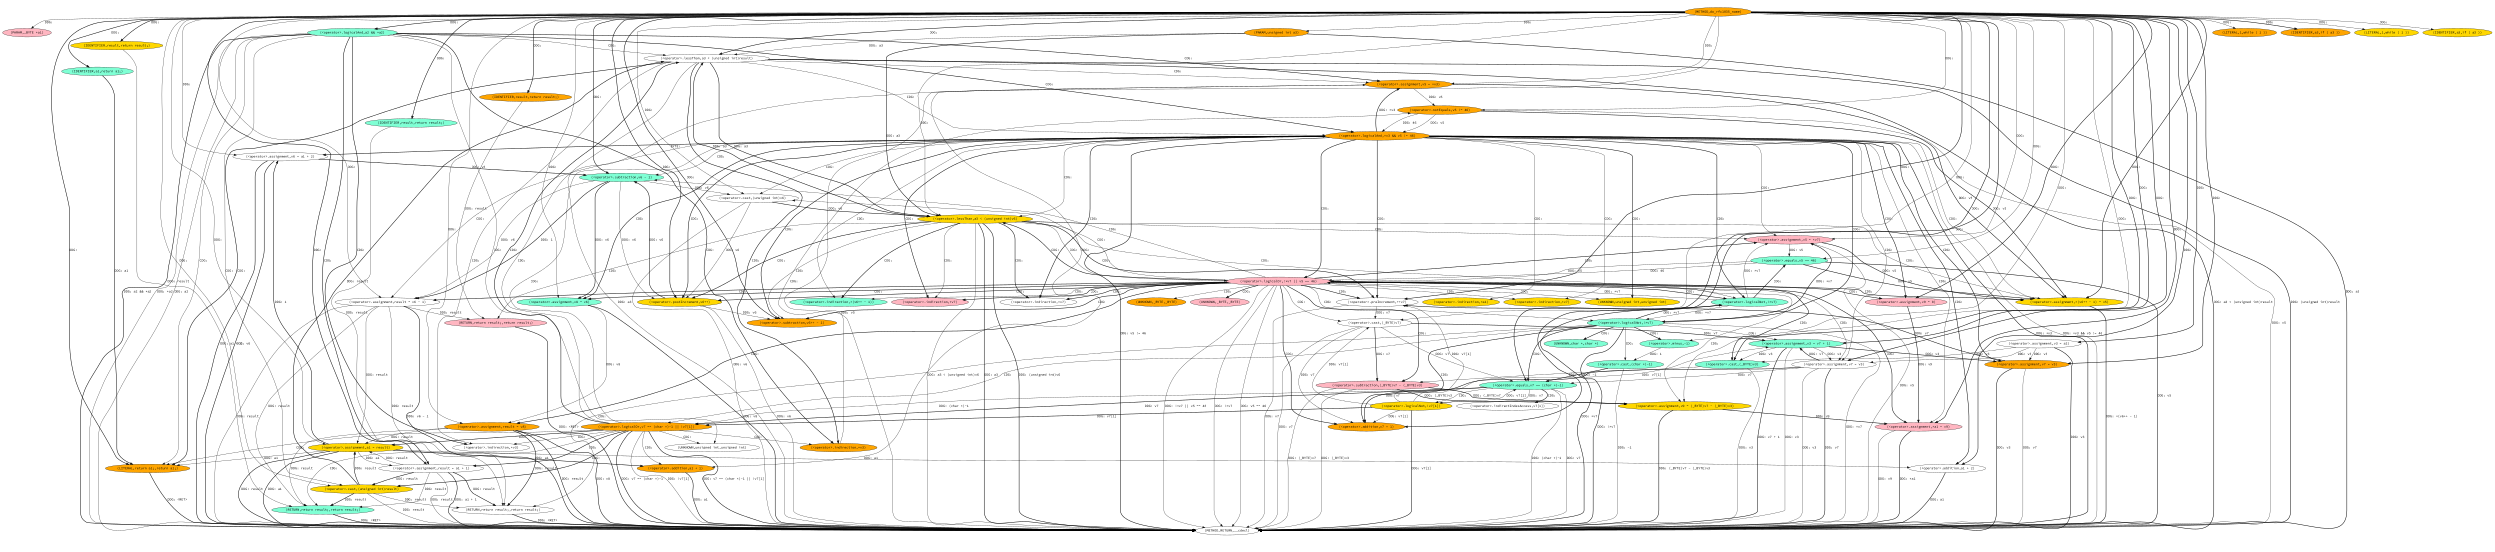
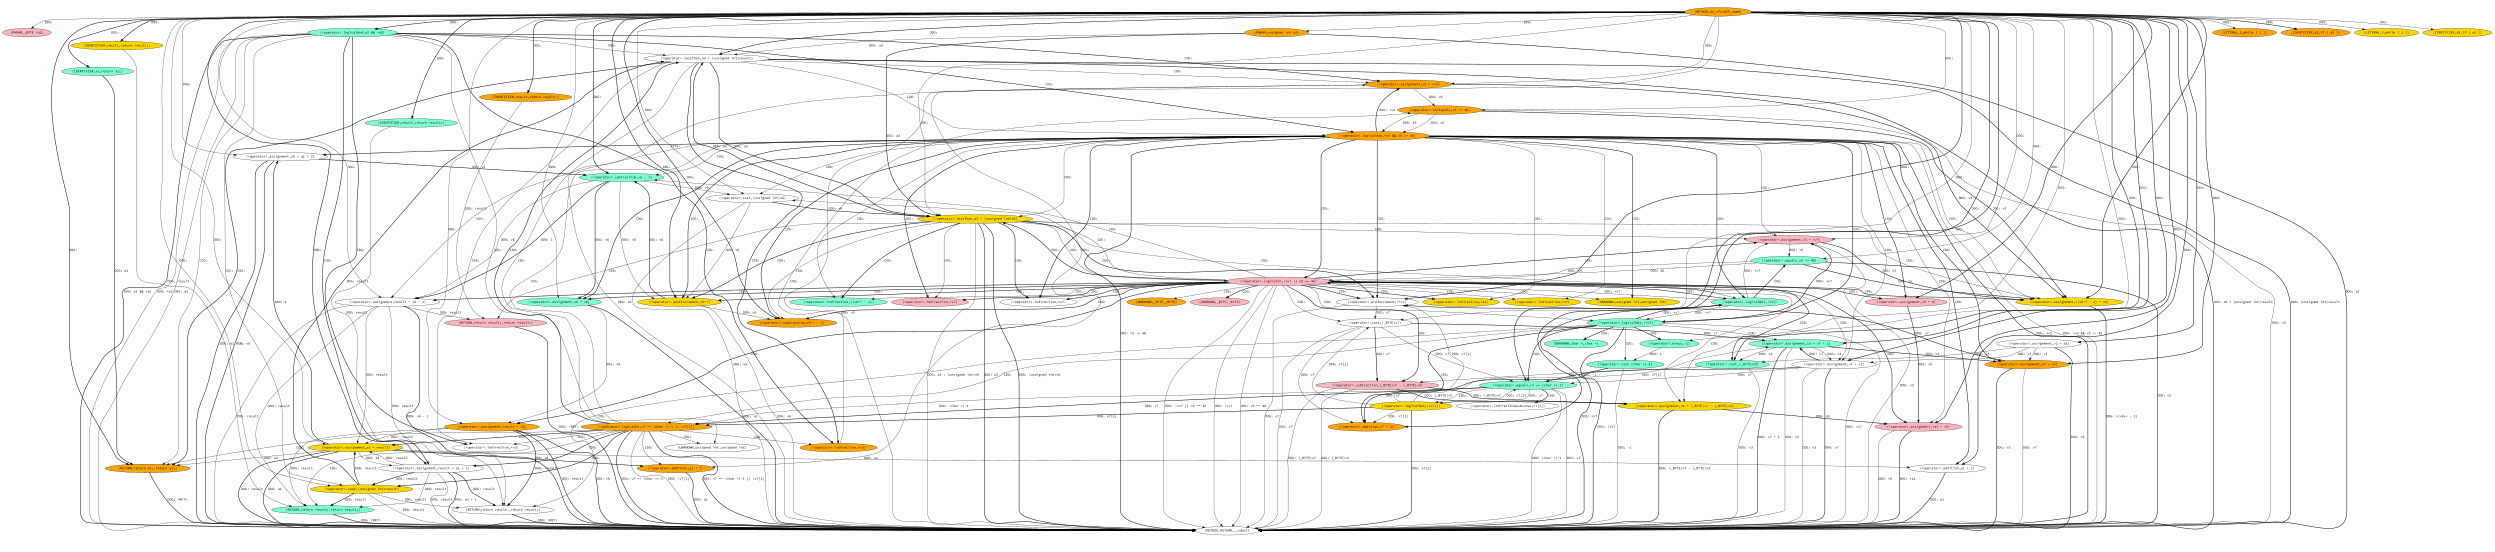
(1291, 370) -> (1373, 292)
(148, 468) -> (148, 468)
